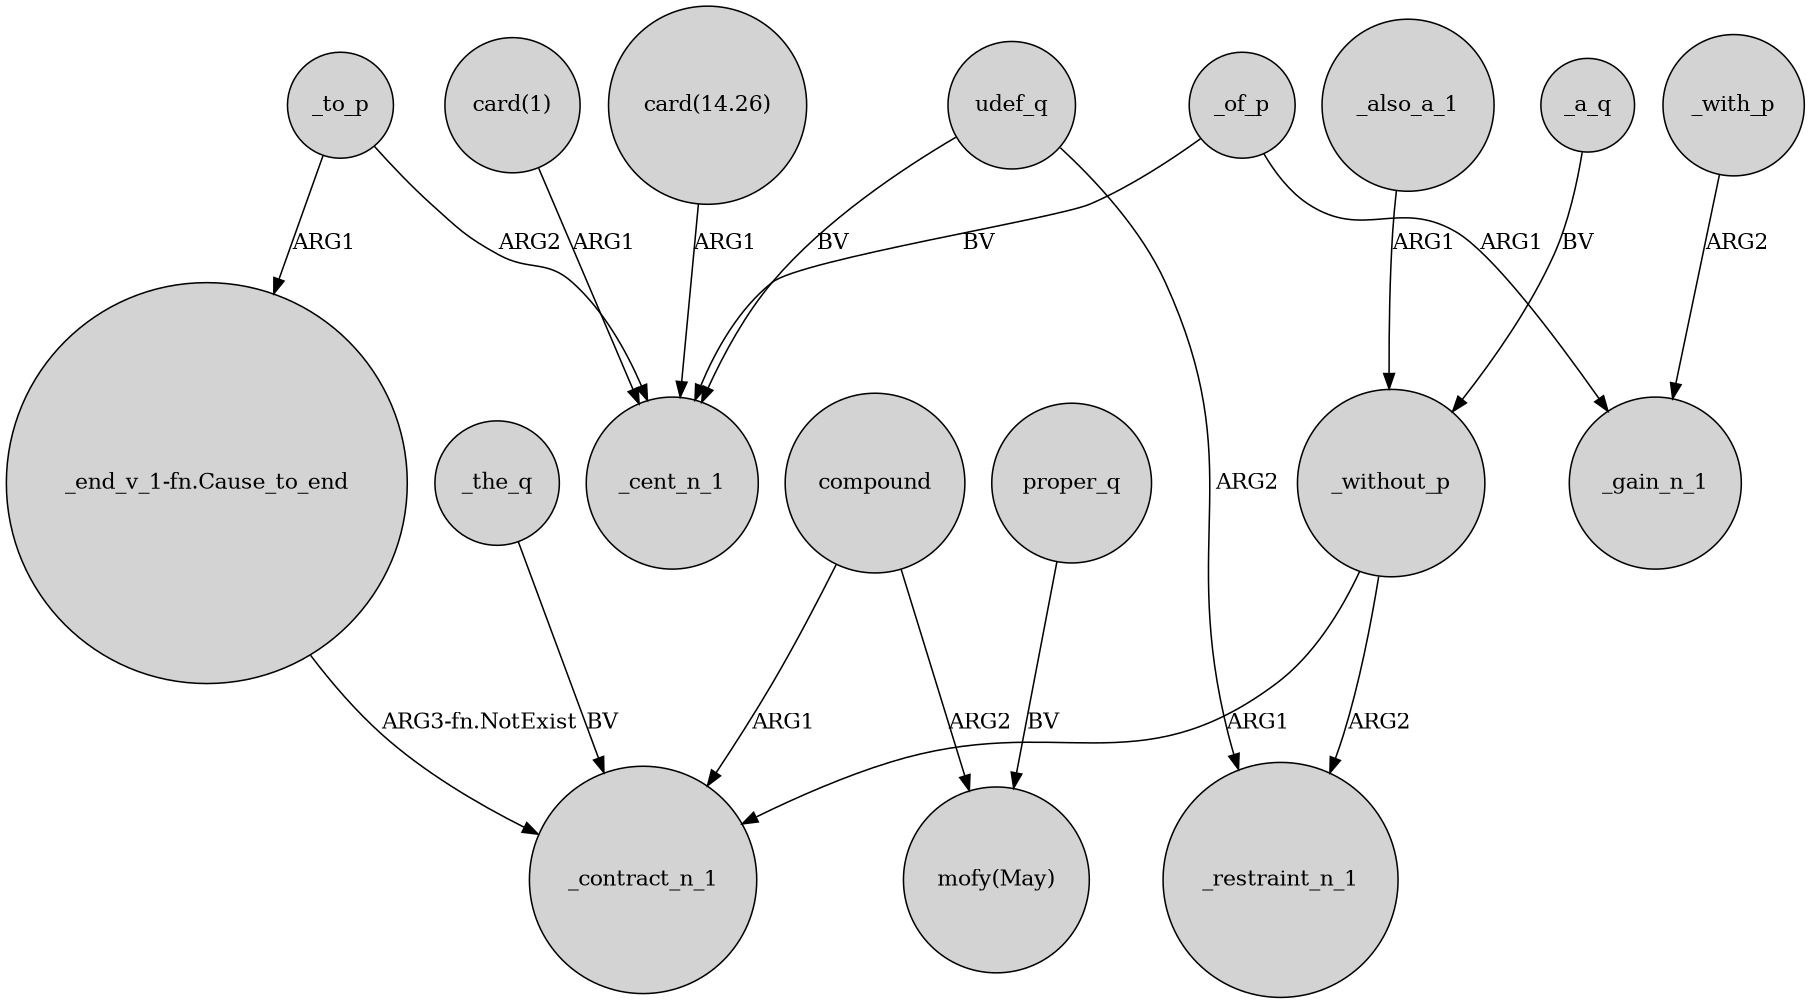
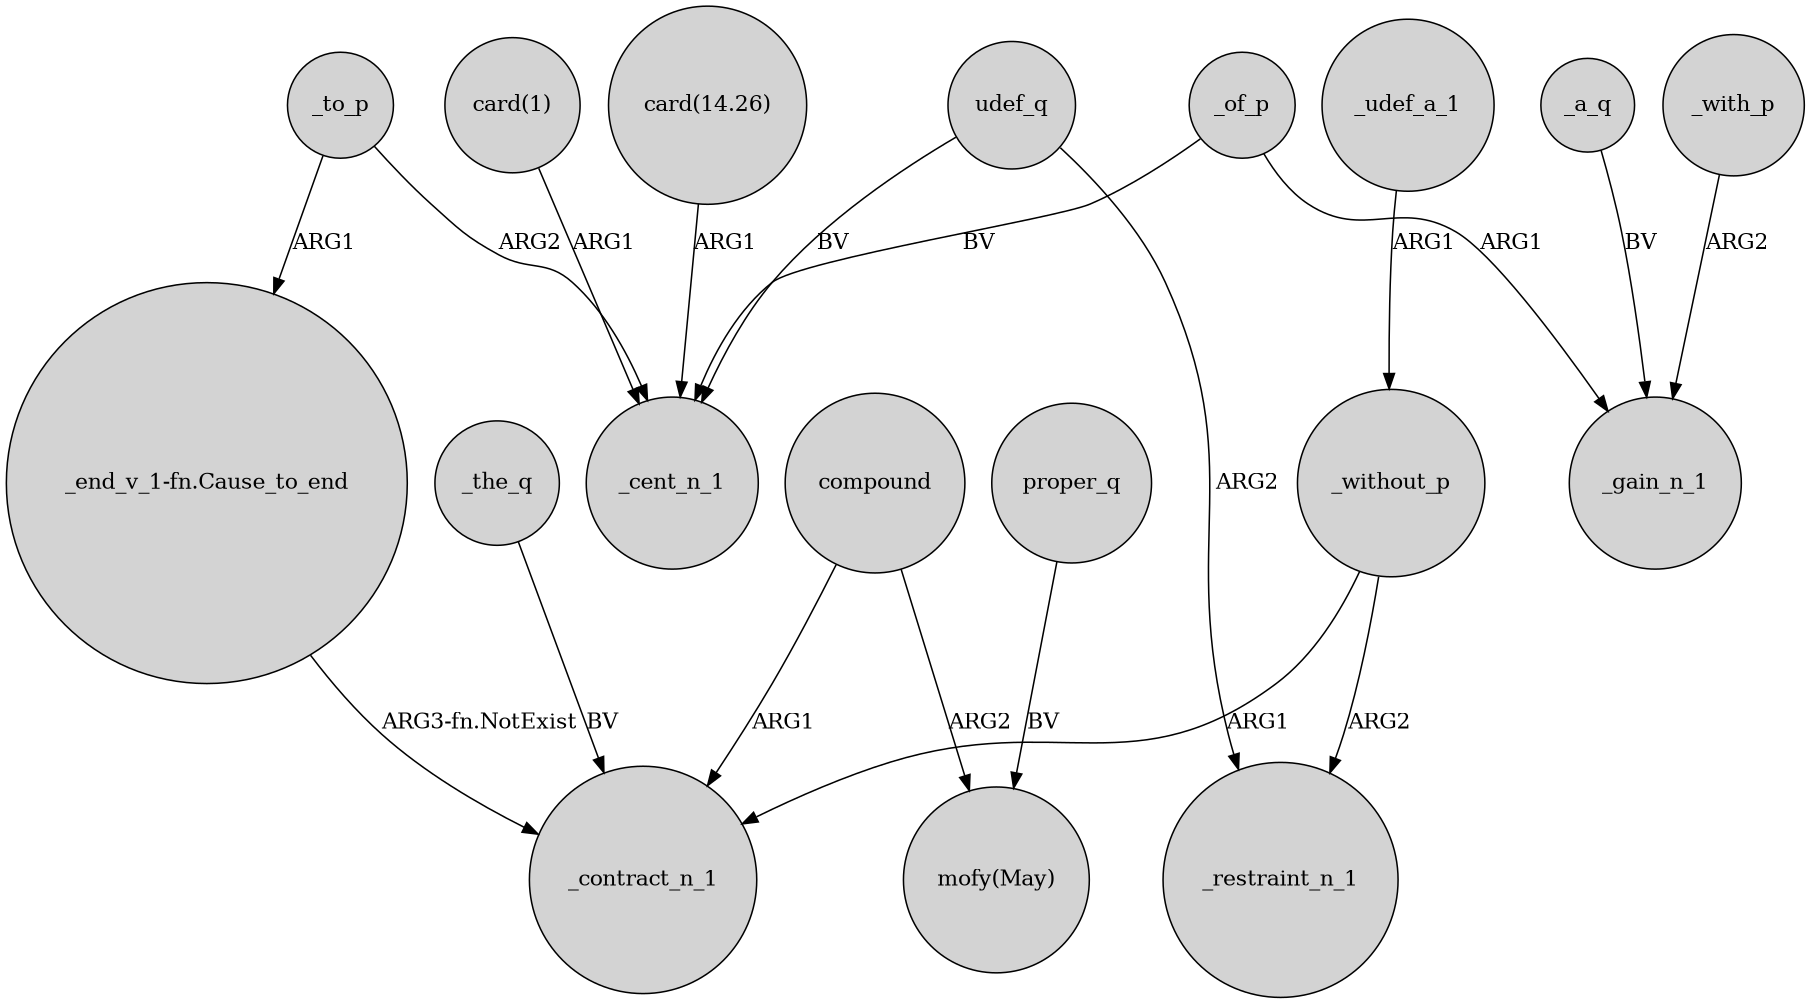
(1408, 105) -> (1408, 105)
(1540, 284) -> (1628, 265)
